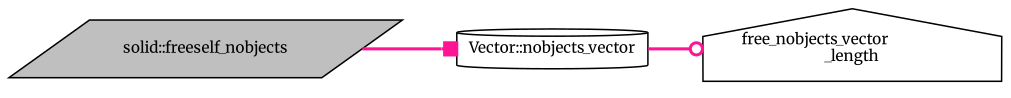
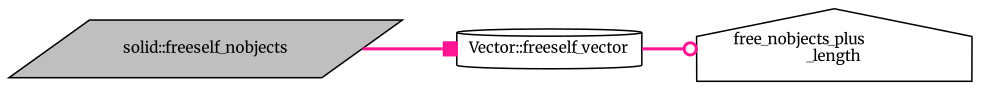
(552, 49) -> (549, 49)
(852, 49) -> (834, 49)
